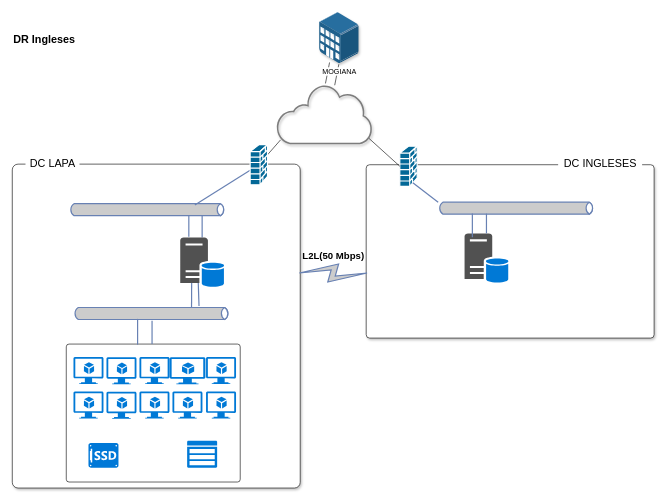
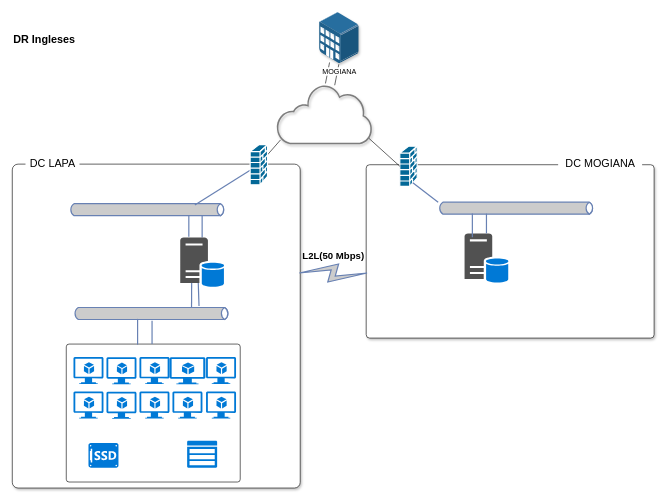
(601, 164) -> (601, 164)
